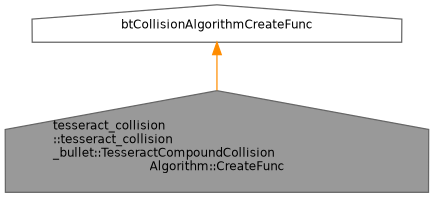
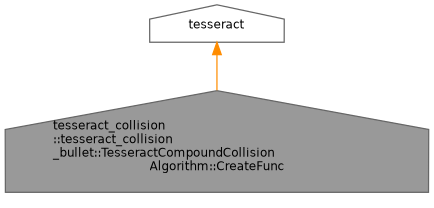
(217, 25) -> (217, 25)
